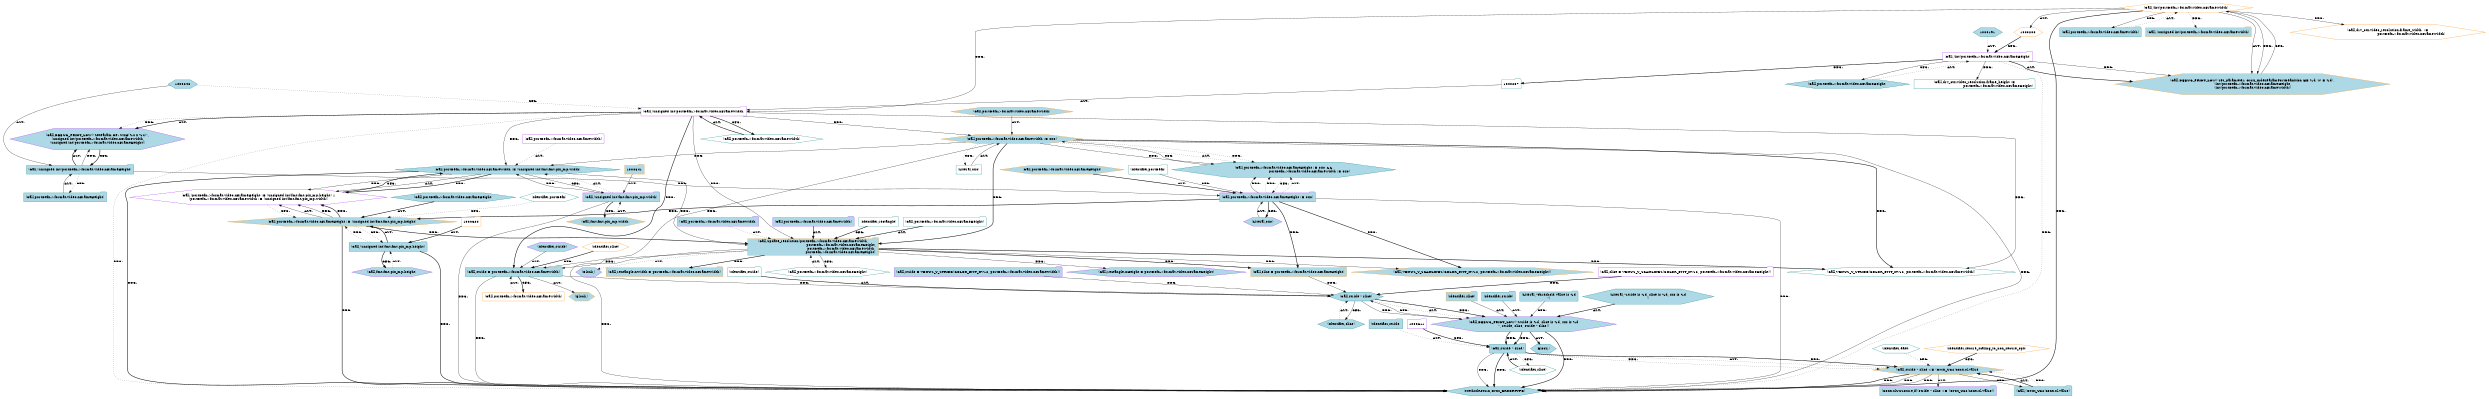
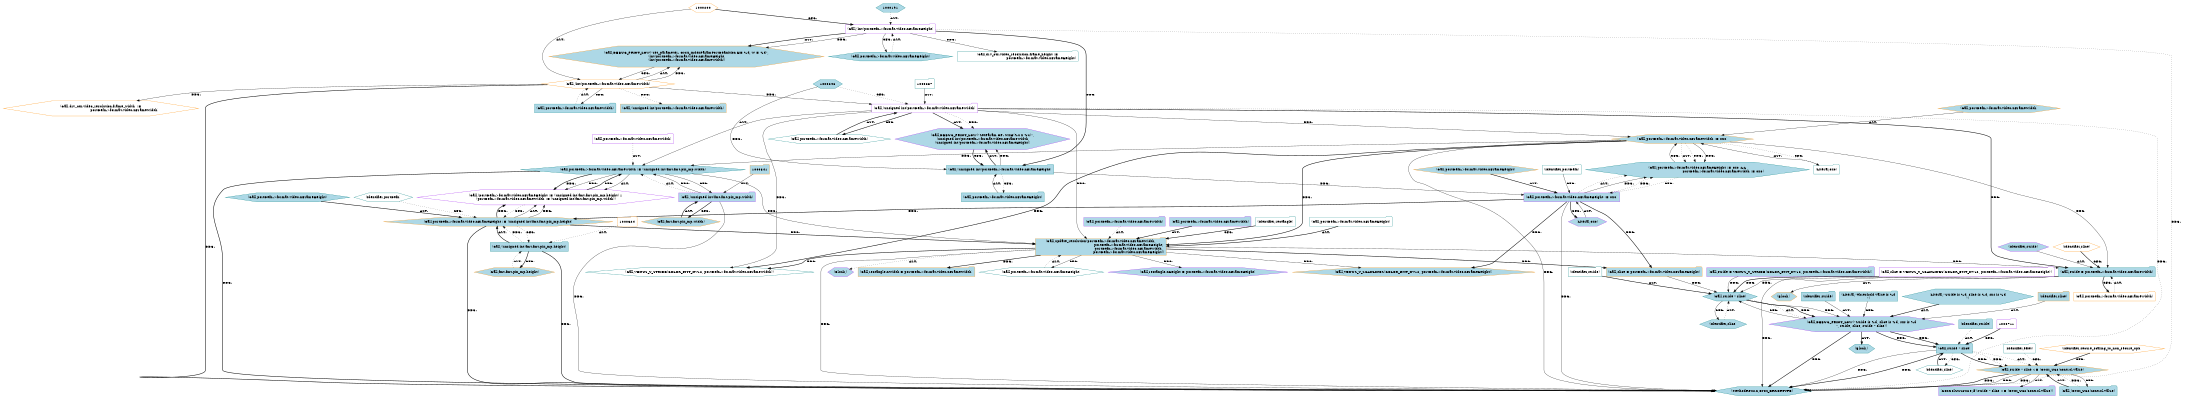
(2078, 11) -> (588, 26)
(1733, 71) -> (1085, 51)
(617, 211) -> (686, 208)
(434, 236) -> (585, 234)
(392, 272) -> (514, 272)
(1417, 324) -> (2007, 324)
(1896, 349) -> (2019, 349)
